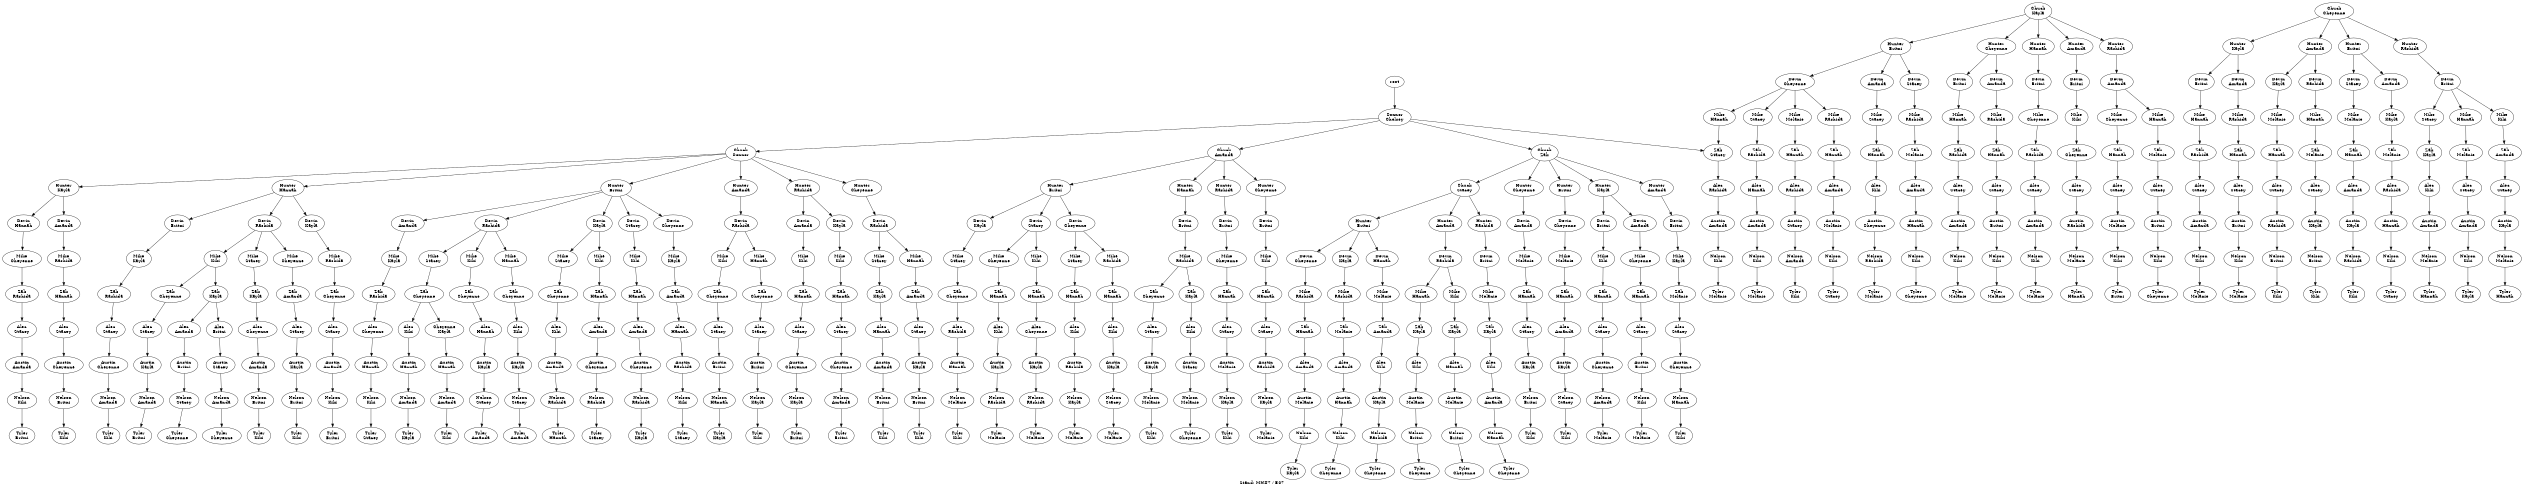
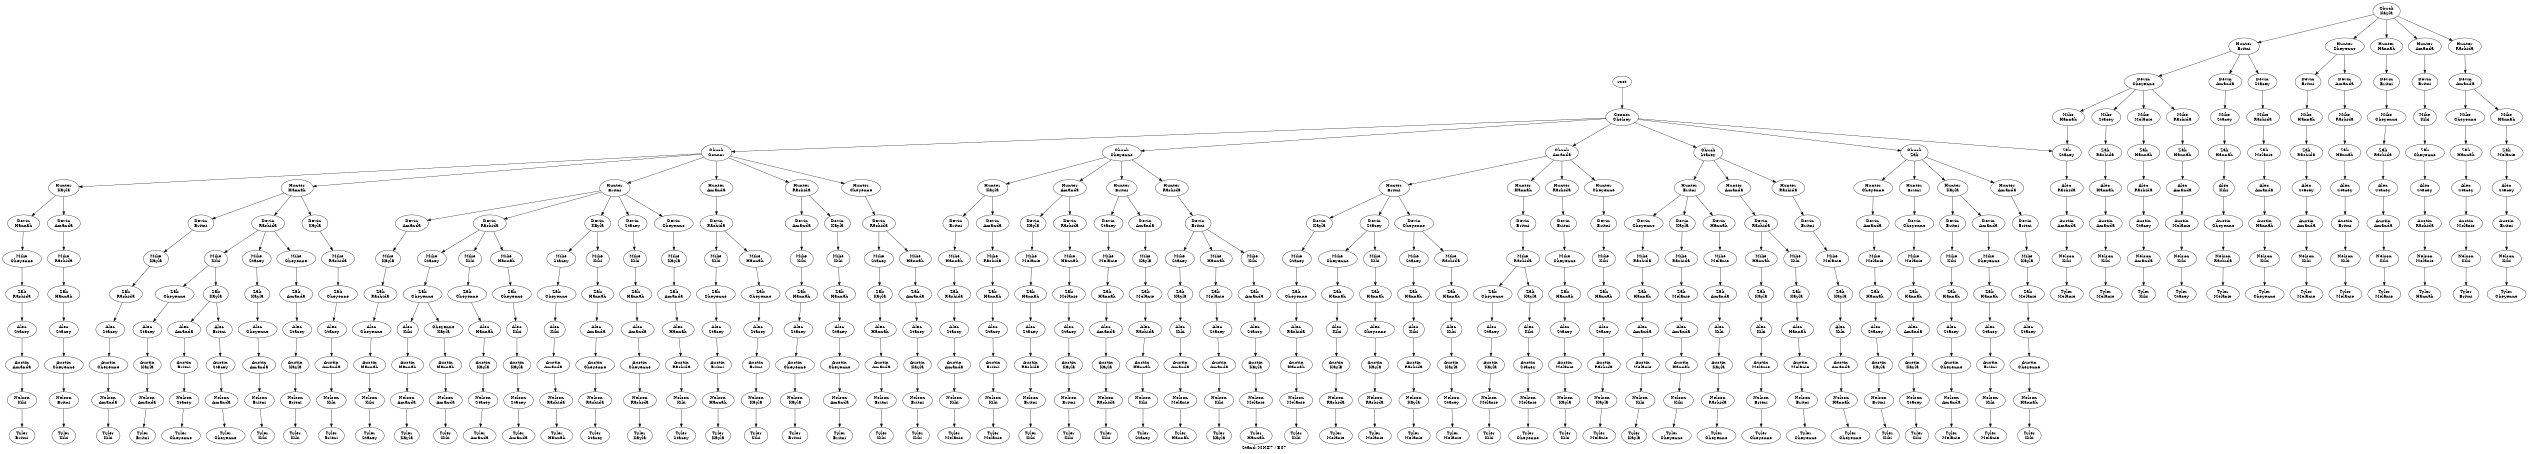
none -> (1375, 135)
(1506, 170) -> (1664, 134)
